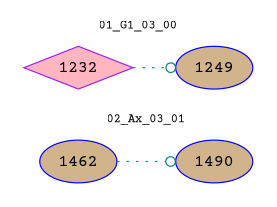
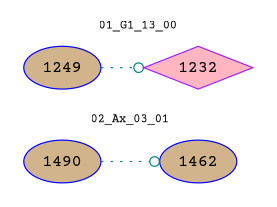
(138, 26) -> (138, 26)
(150, 68) -> (117, 68)
(141, 162) -> (125, 162)
